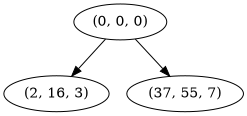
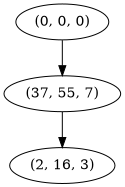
(92, 54) -> (62, 125)
